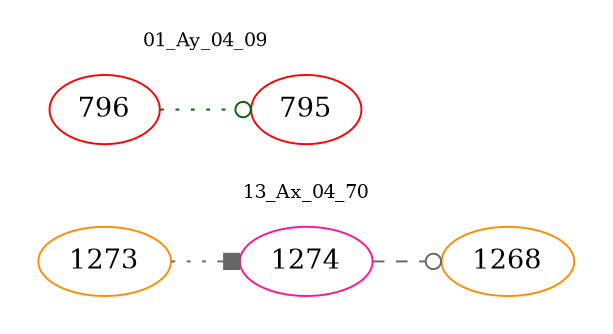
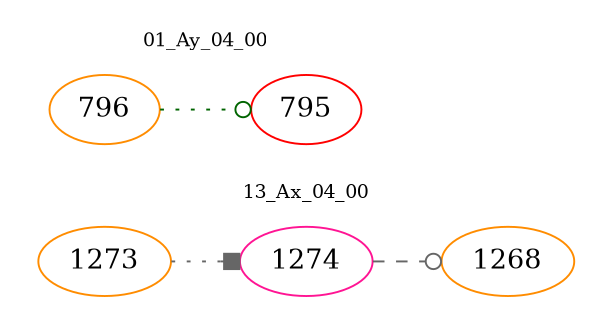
(205, 41) -> (205, 41)
(105, 110) -> (105, 110)
(306, 193) -> (306, 193)
